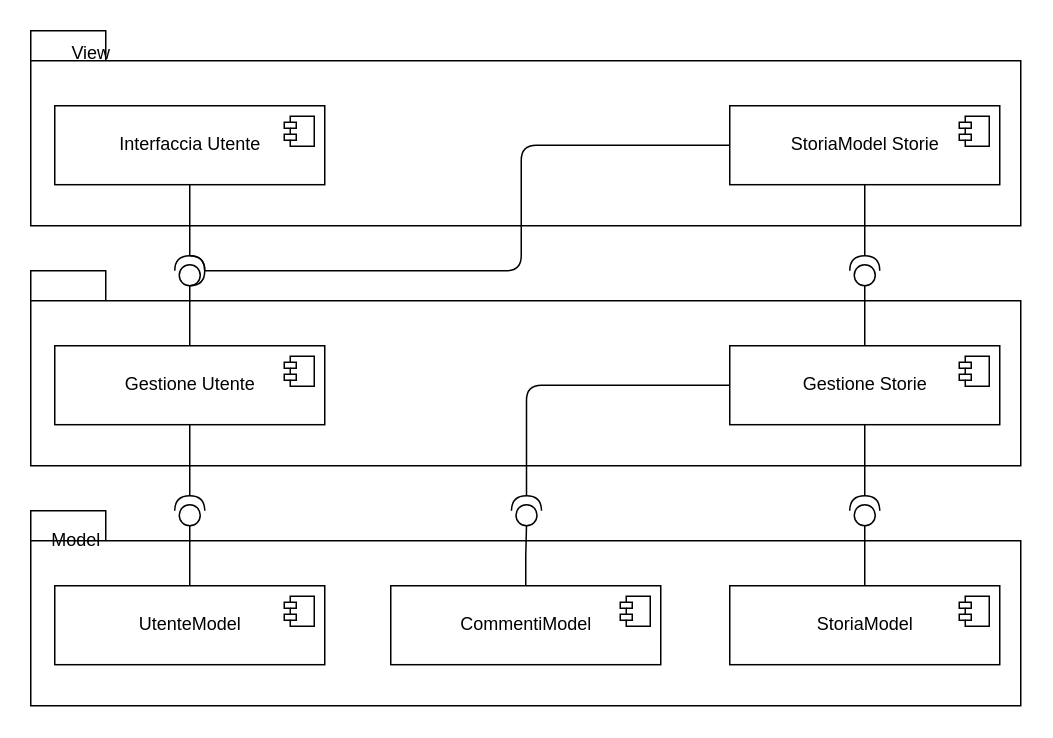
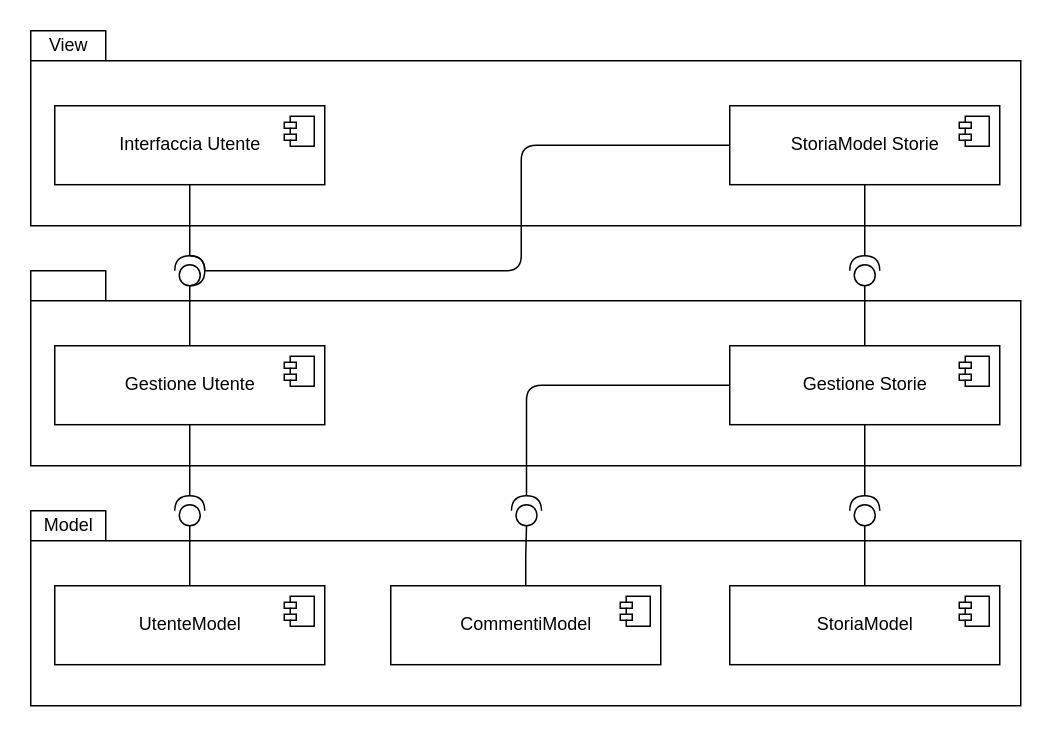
(91, 53) -> (68, 46)
(76, 541) -> (68, 526)
